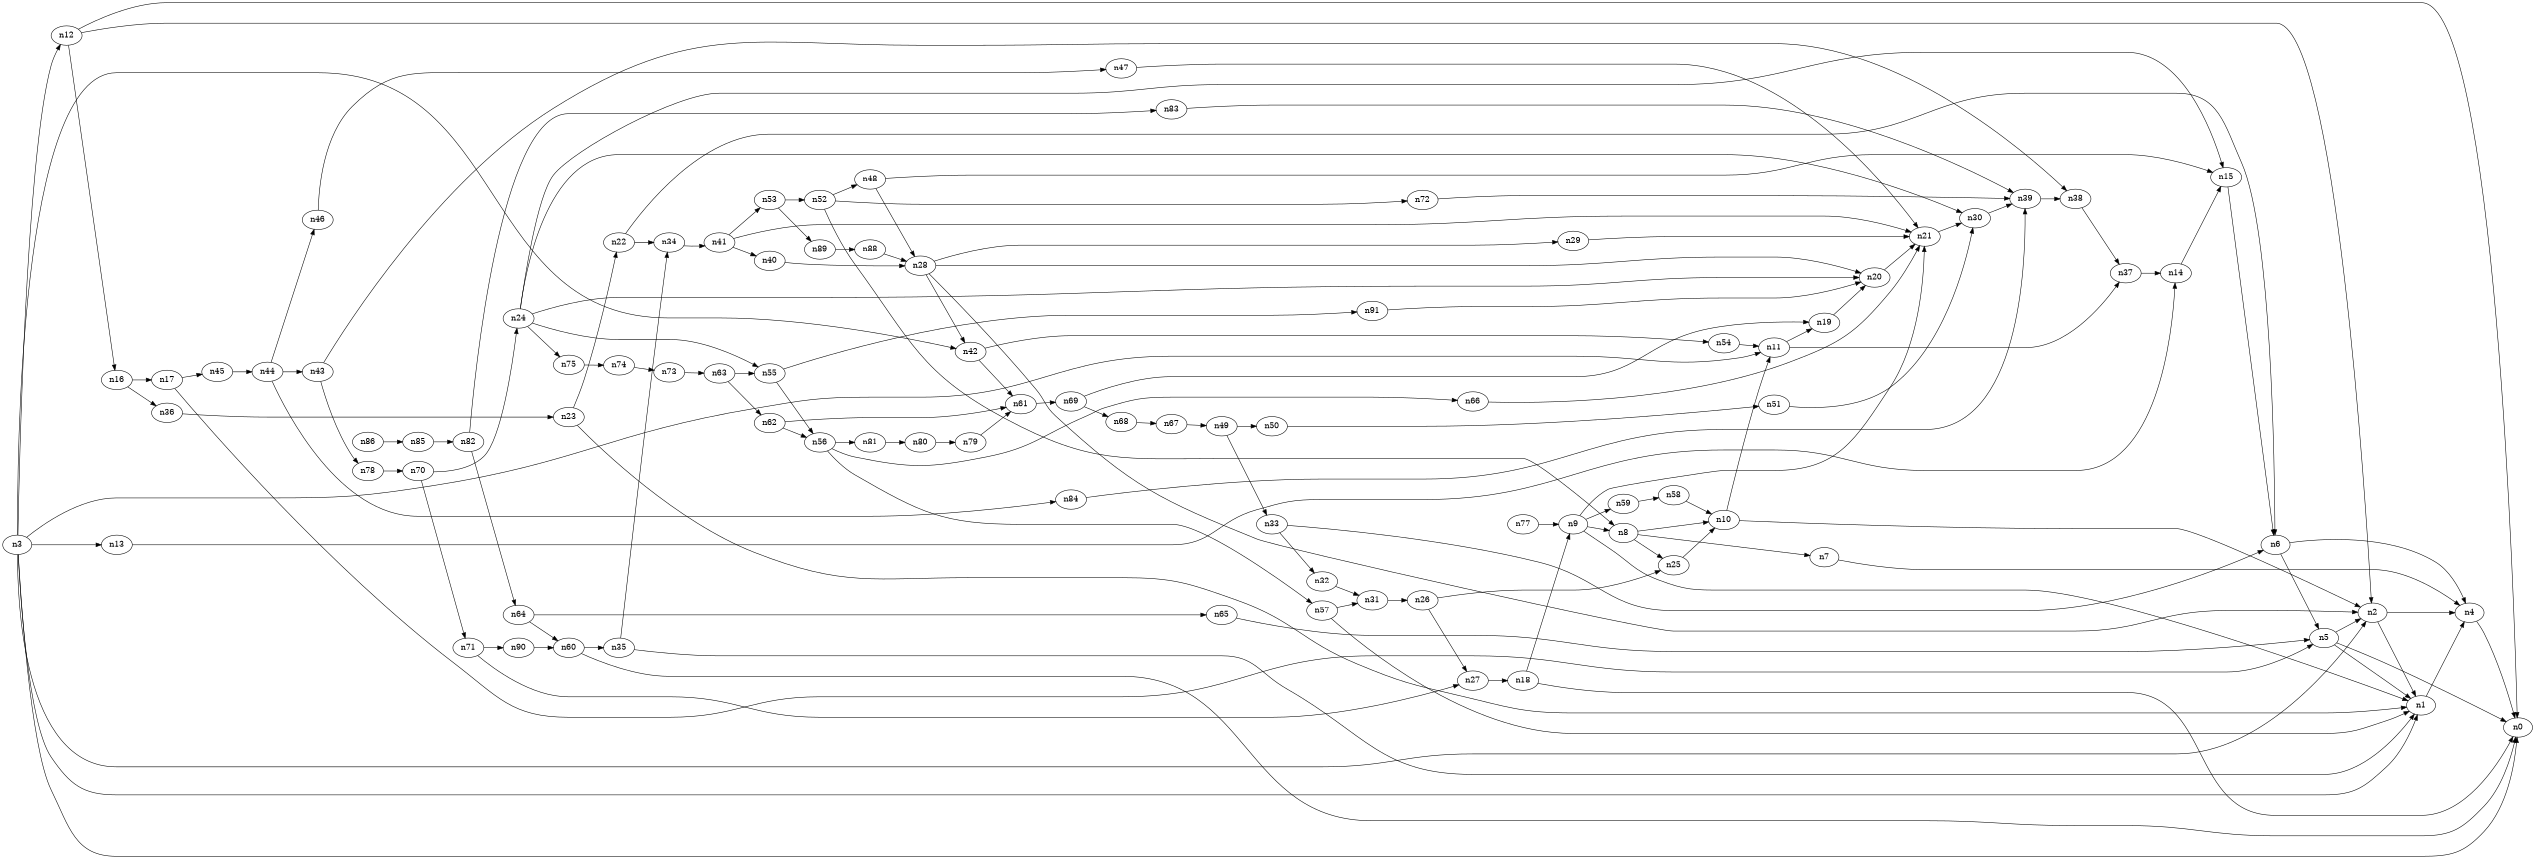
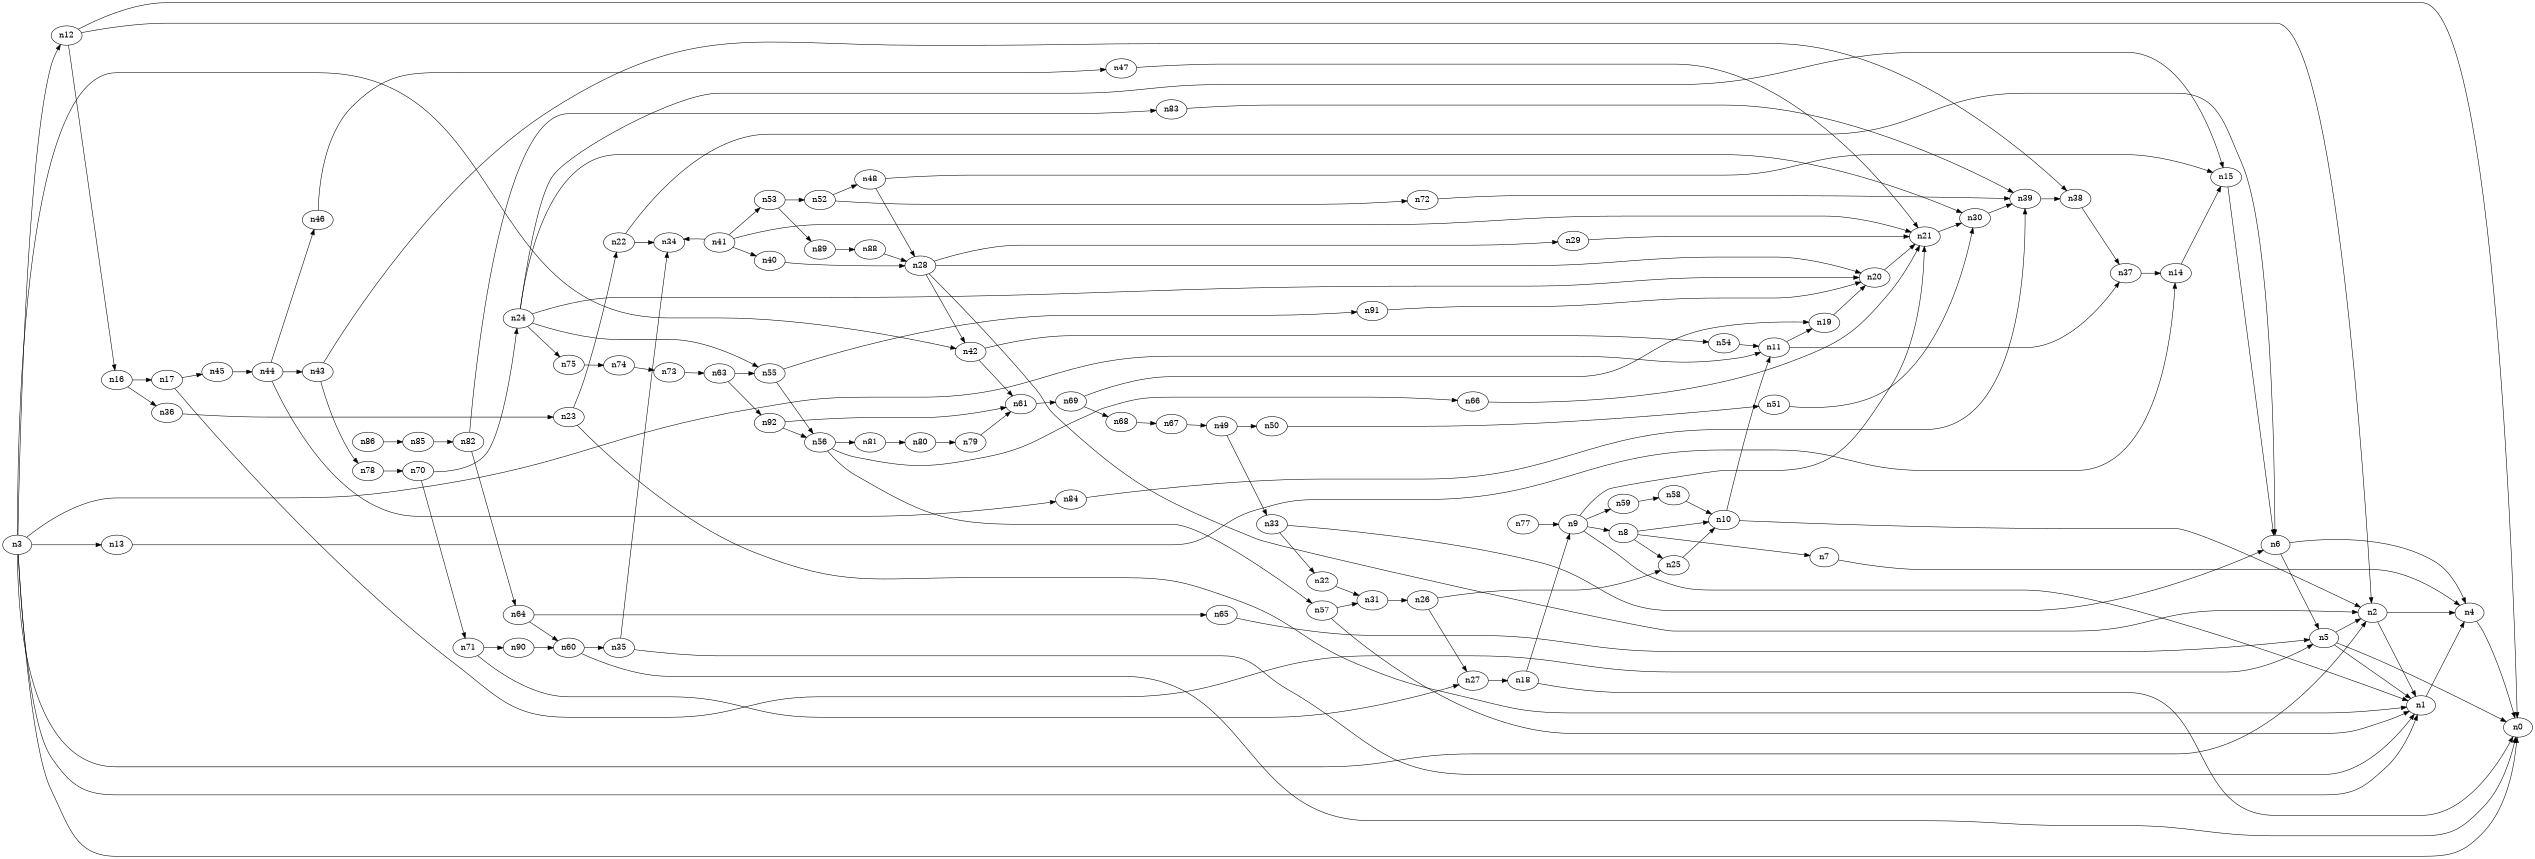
(692, 246) -> (697, 239)
(770, 423) -> (770, 423)
(1174, 459) -> none
